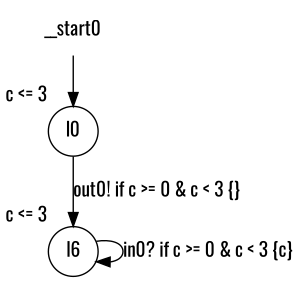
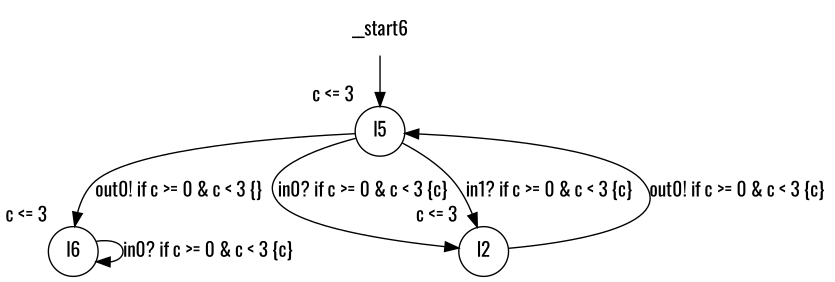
(73, 30) -> (380, 30)
(73, 131) -> (380, 131)
none -> (484, 252)
